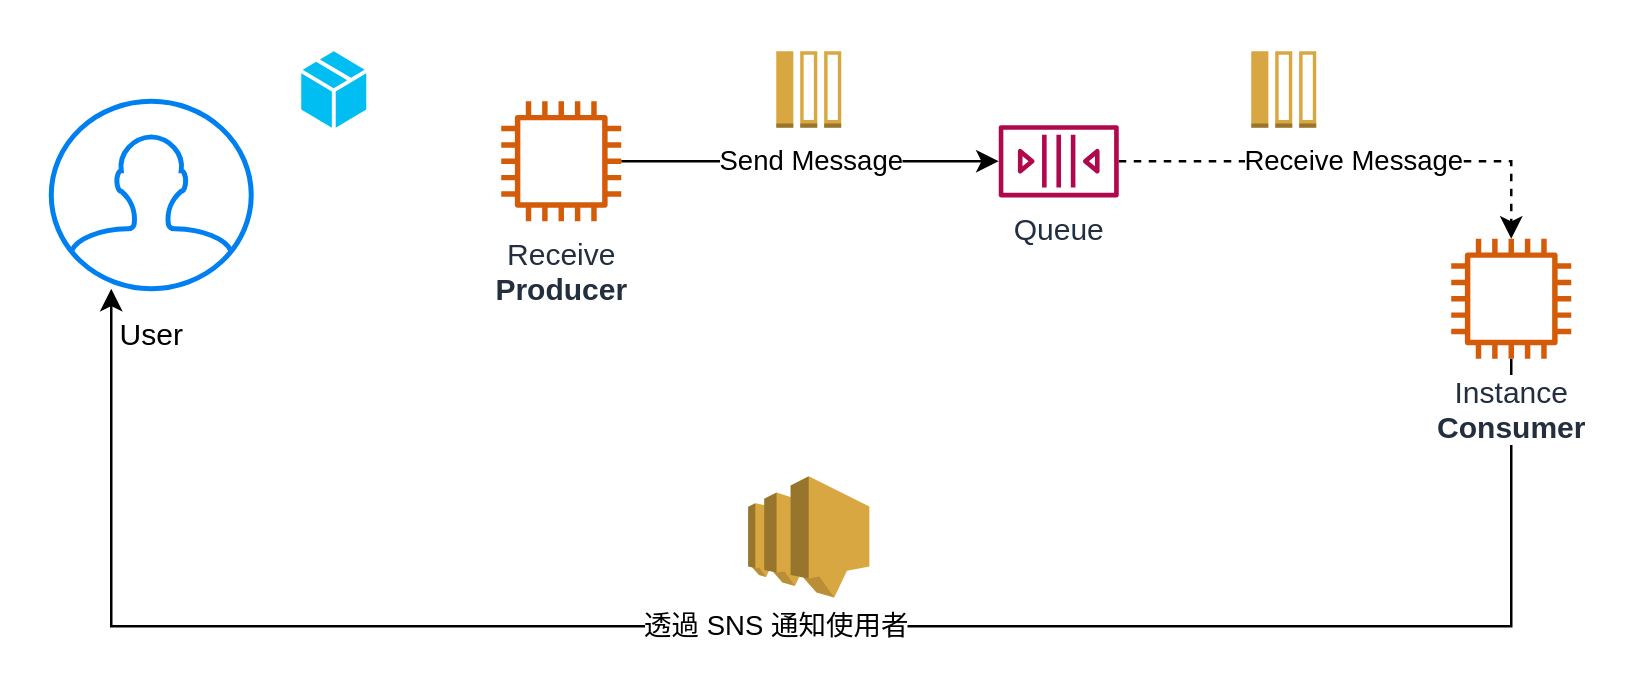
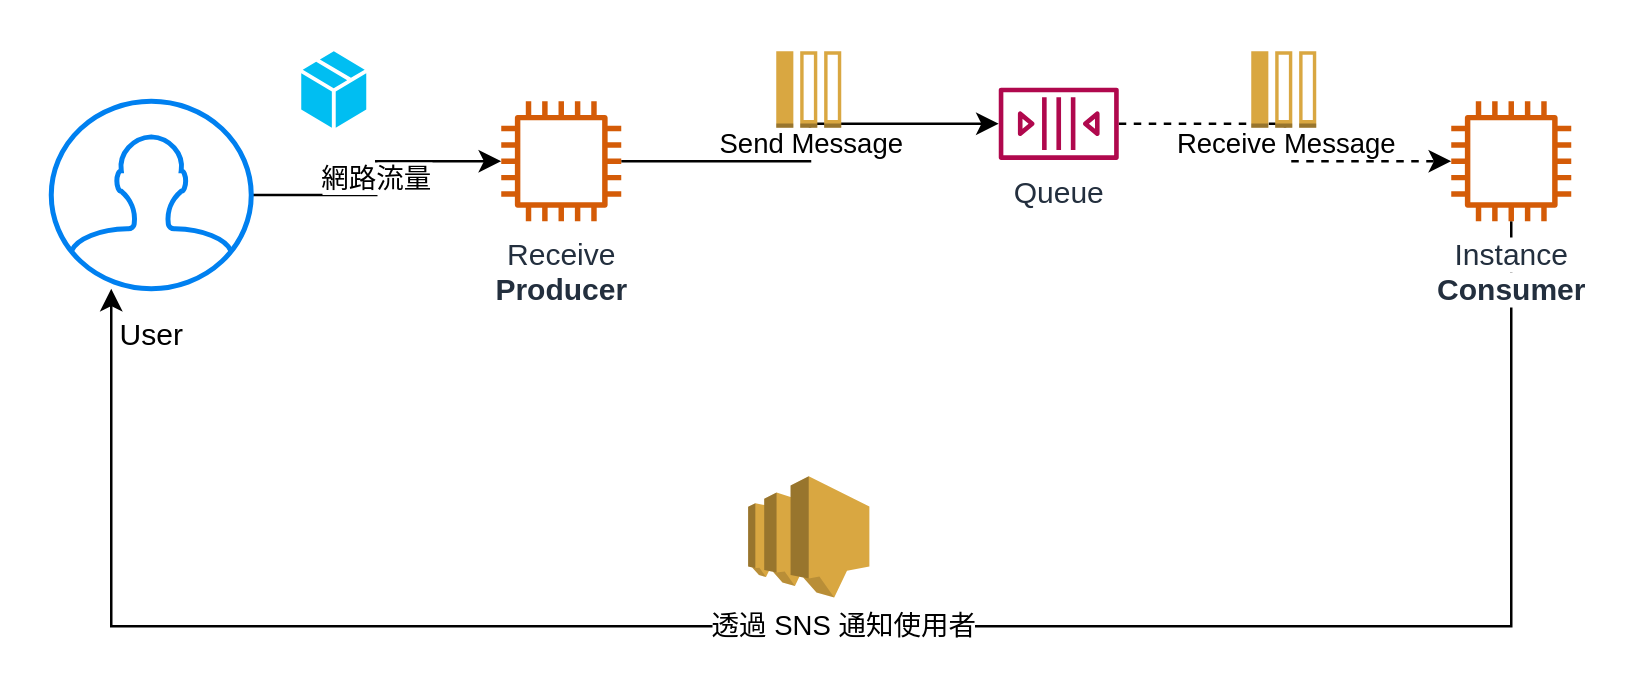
(1059, 161) -> (1059, 124)
none -> (325, 195)
(1511, 299) -> (1511, 161)
